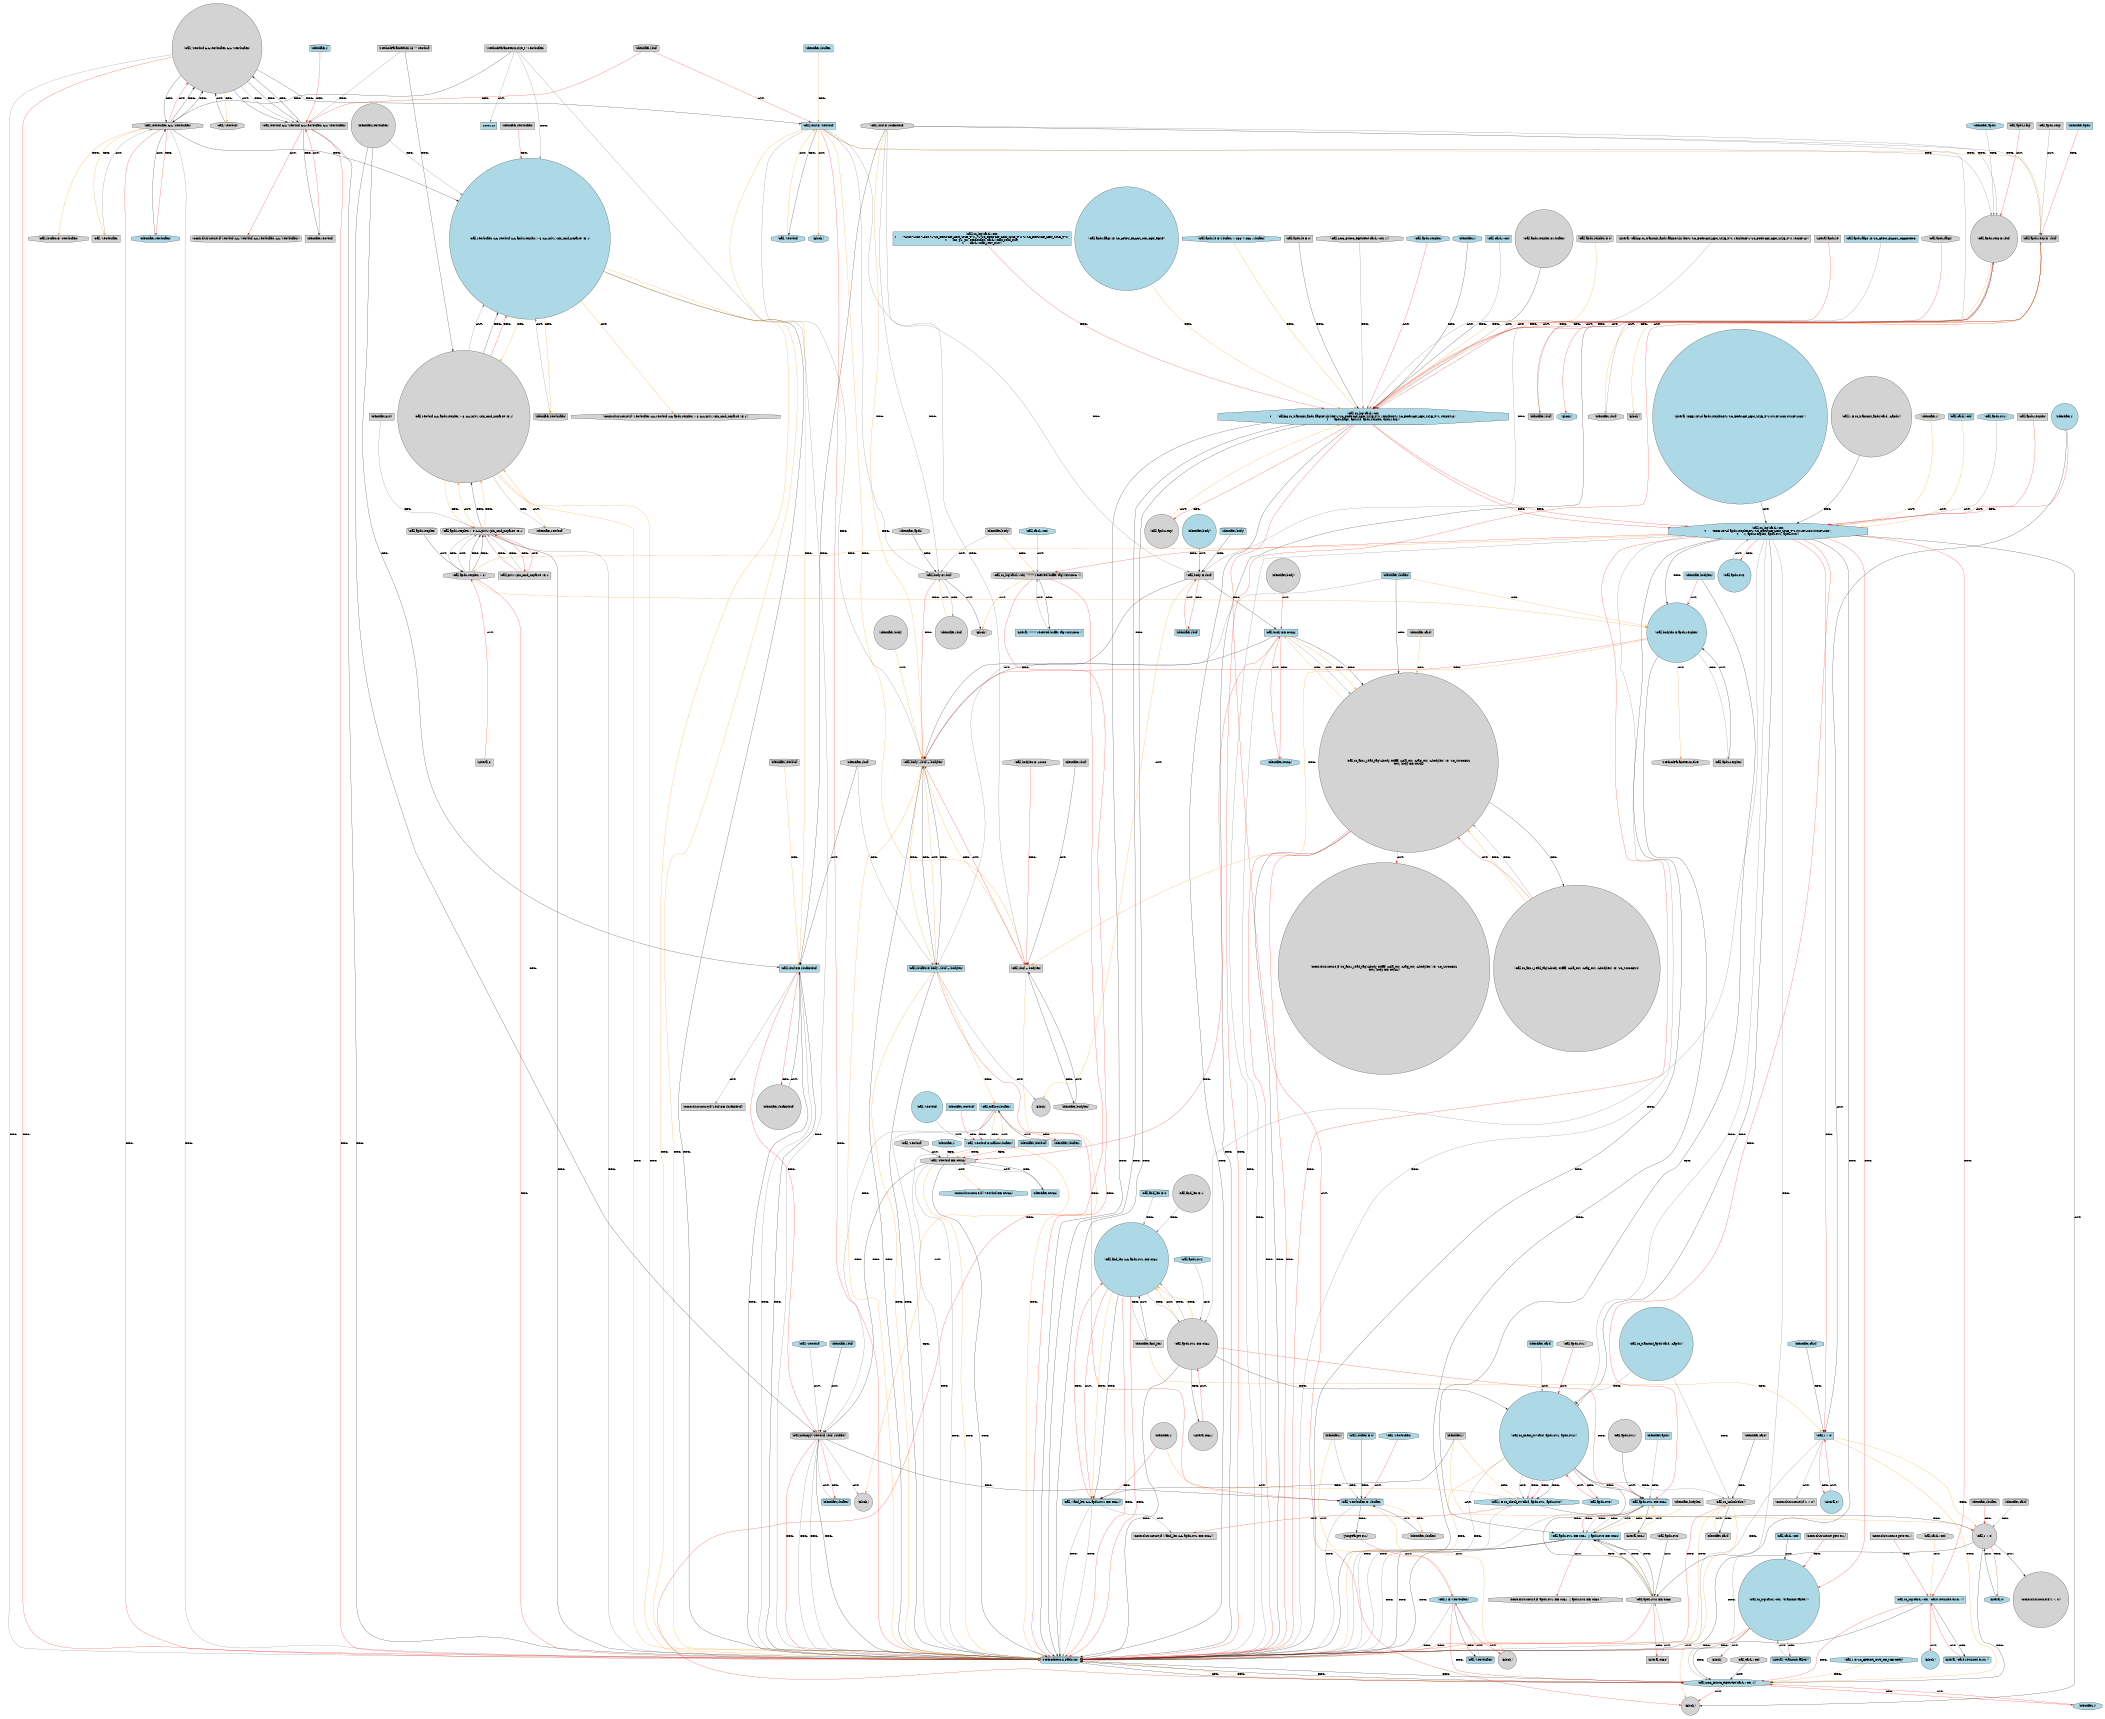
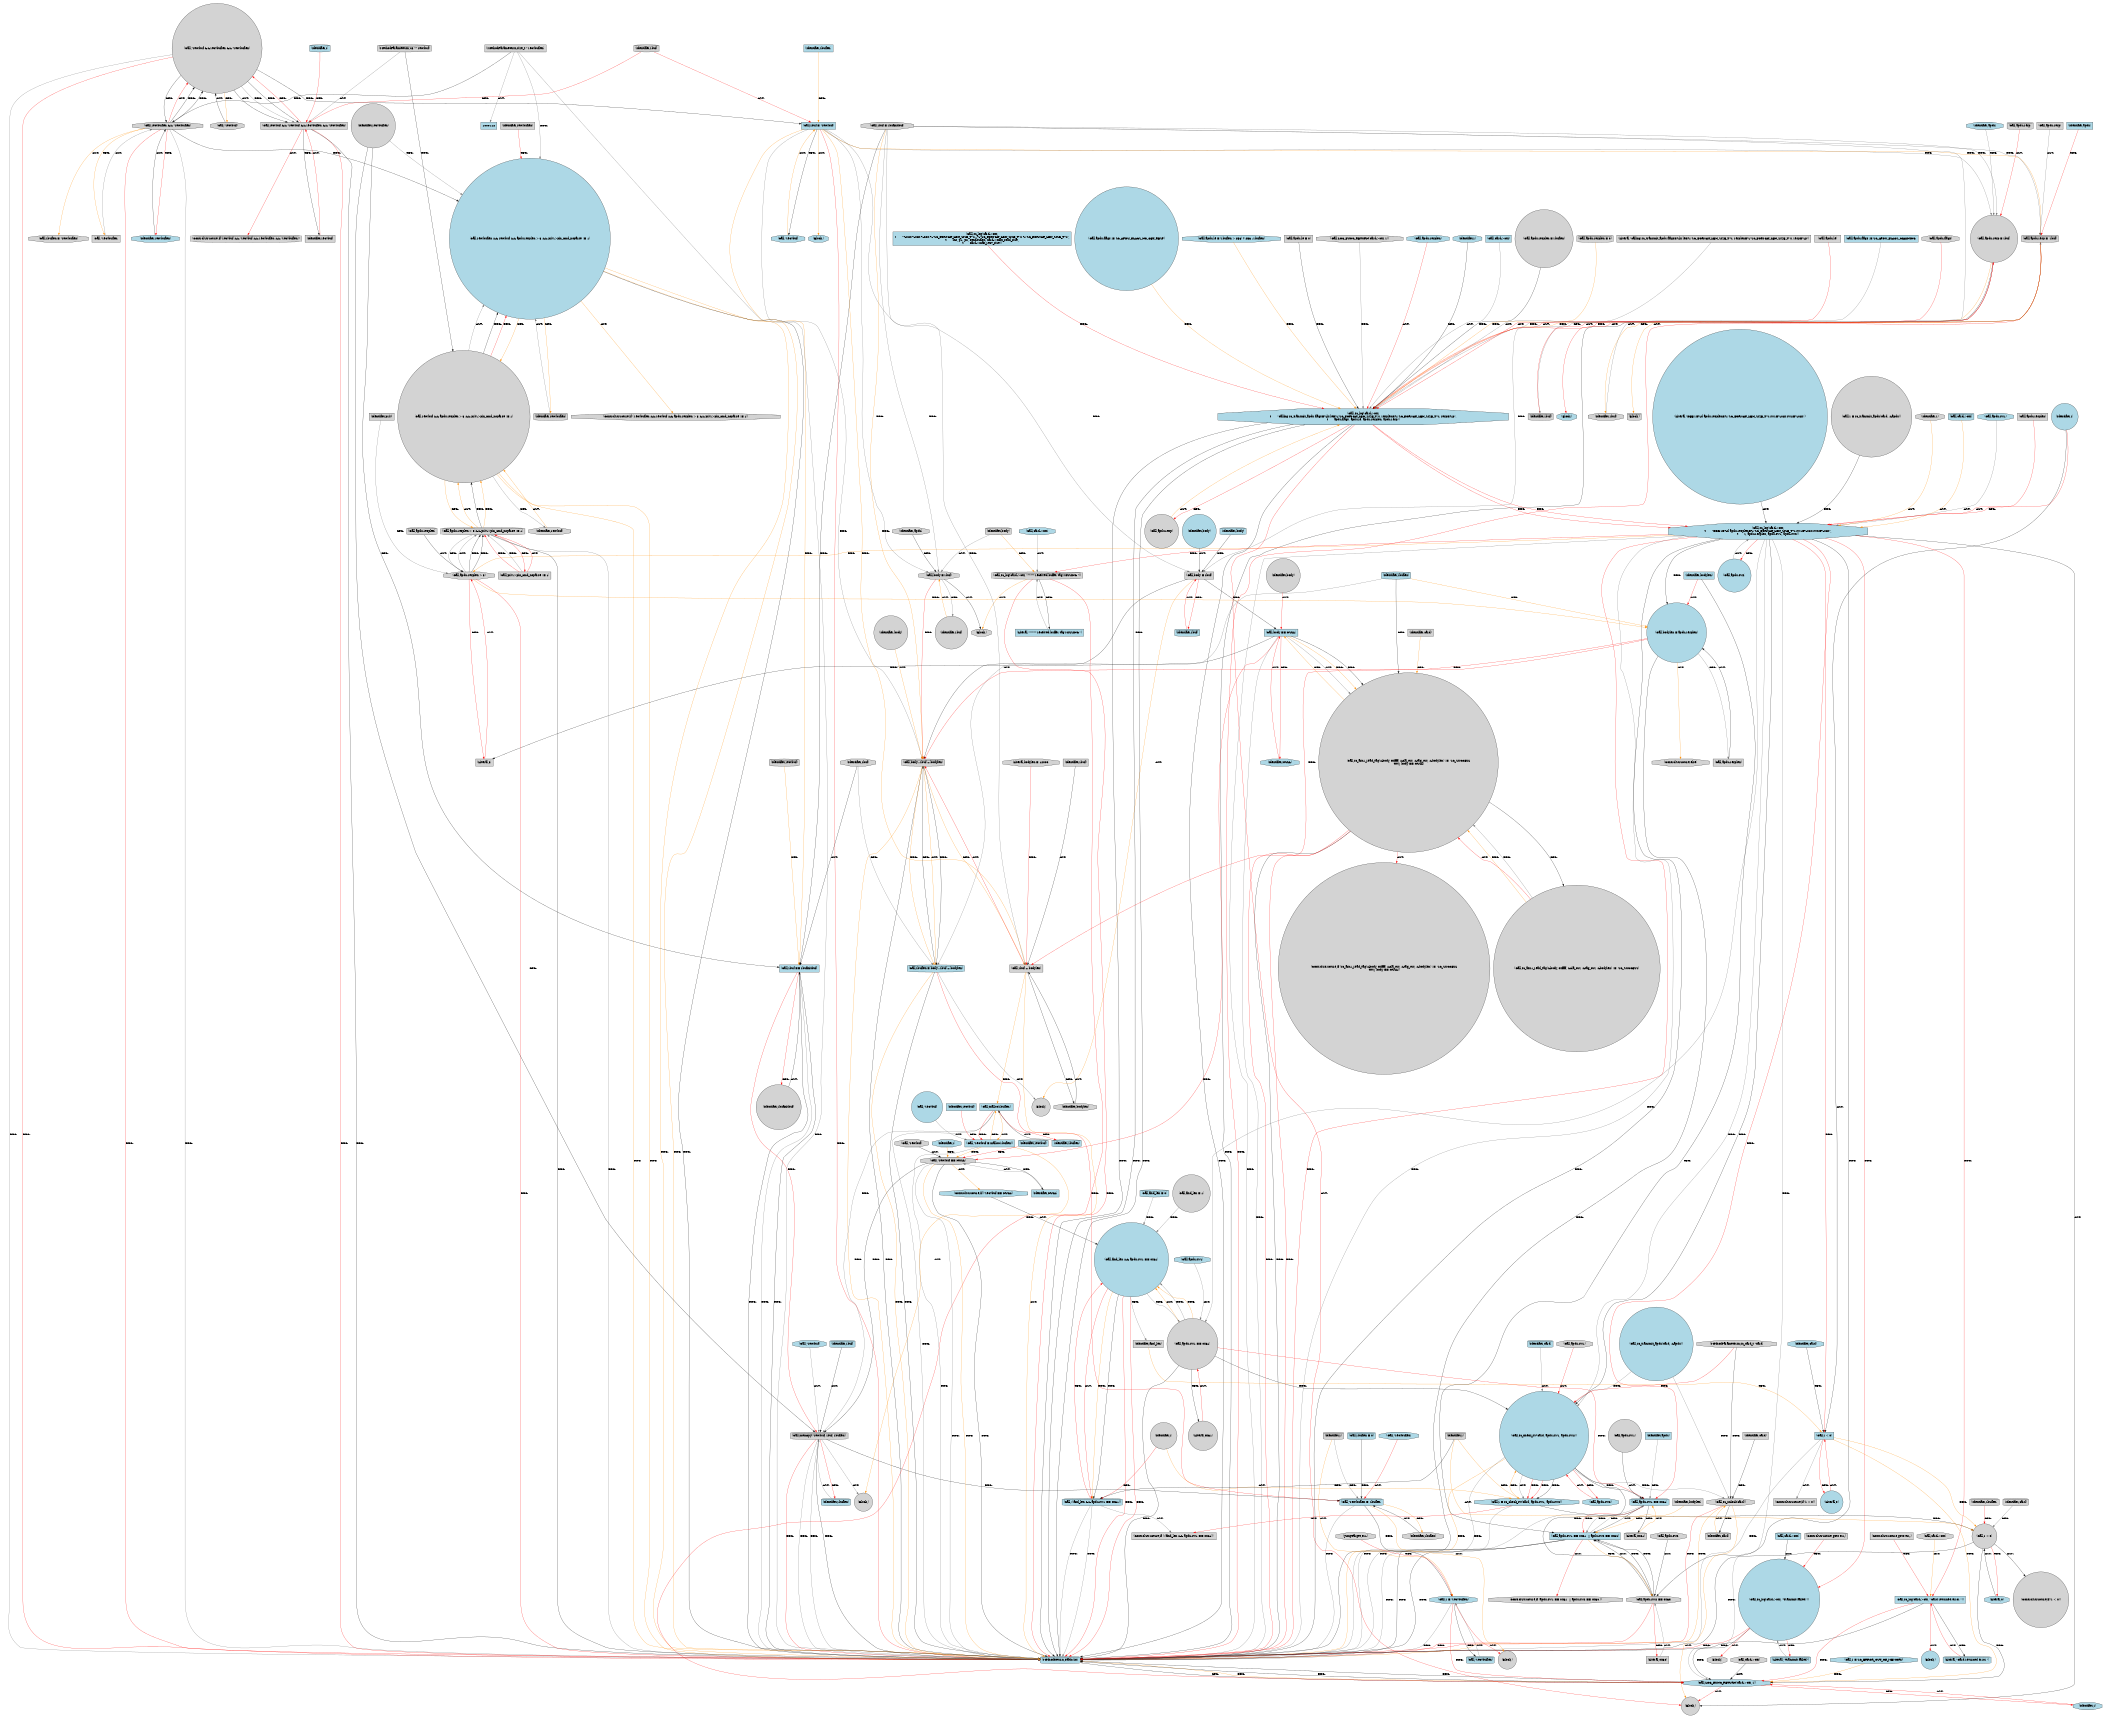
(344, 98) -> (344, 98)
(278, 99) -> (278, 99)
(96, 153) -> (96, 153)
(1828, 239) -> (1828, 239)
(394, 502) -> (381, 514)
(1033, 665) -> (880, 666)
none -> (472, 668)
(1304, 739) -> (1304, 739)
(1031, 763) -> (1031, 763)
(1681, 763) -> (1681, 763)
(962, 1031) -> (1012, 1037)
(713, 1107) -> none
(1034, 1302) -> (1034, 1302)
(1144, 1319) -> (1043, 1220)
(927, 1344) -> (927, 1344)
none -> (1737, 1344)
none -> (1510, 1487)
(1731, 1502) -> (1731, 1502)
(1359, 1518) -> (1417, 1554)
(1409, 1554) -> (1409, 1554)
